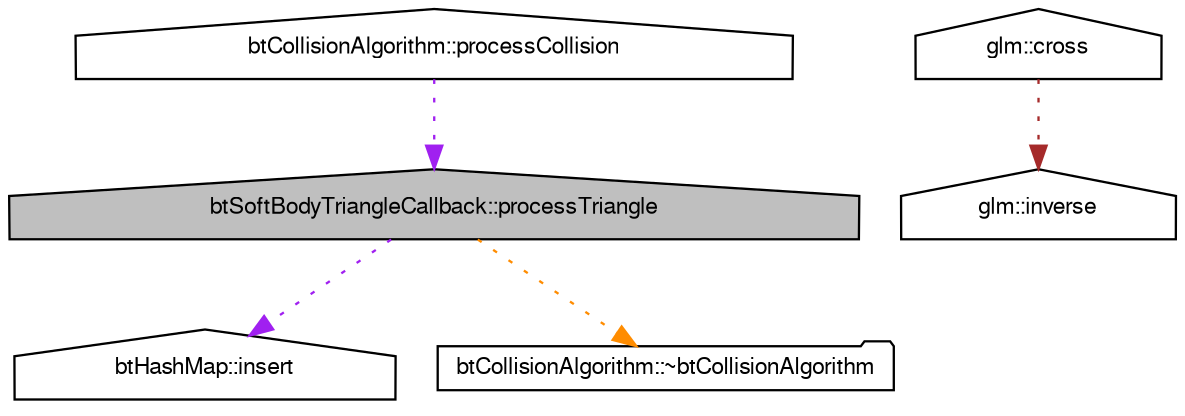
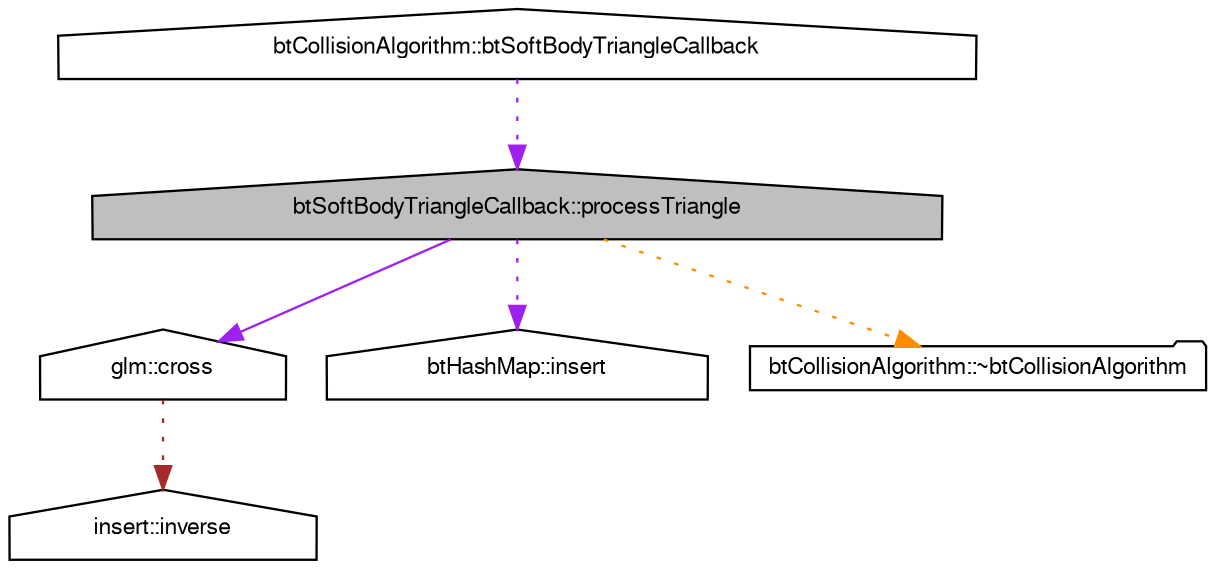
(434, 48) -> (517, 48)
(1039, 208) -> (163, 528)
none -> (346, 286)
